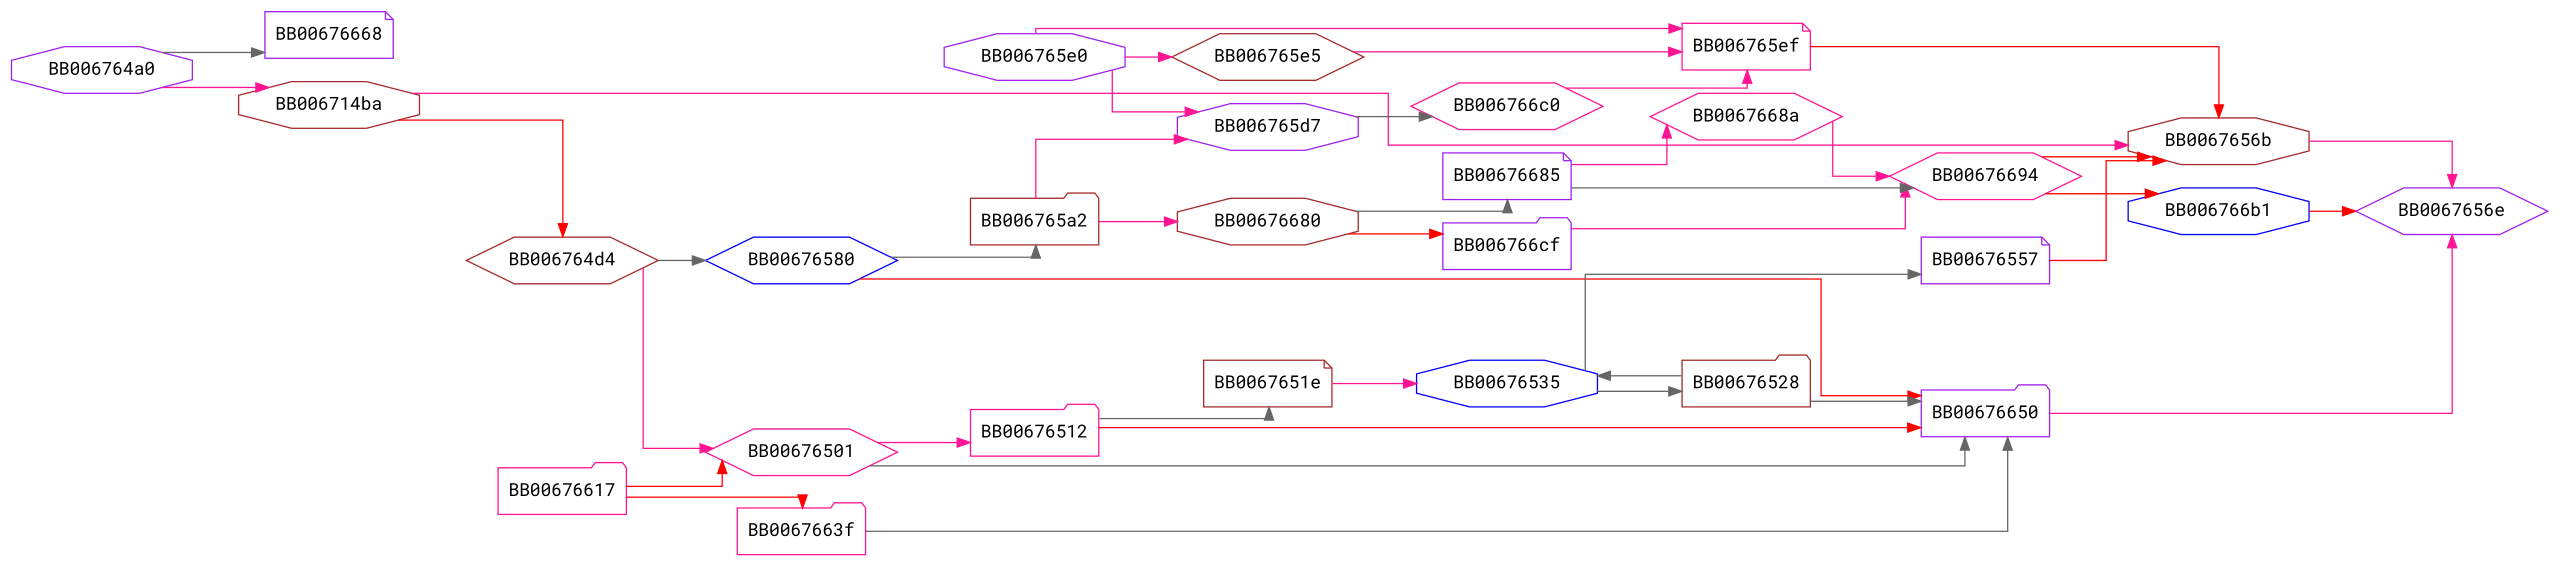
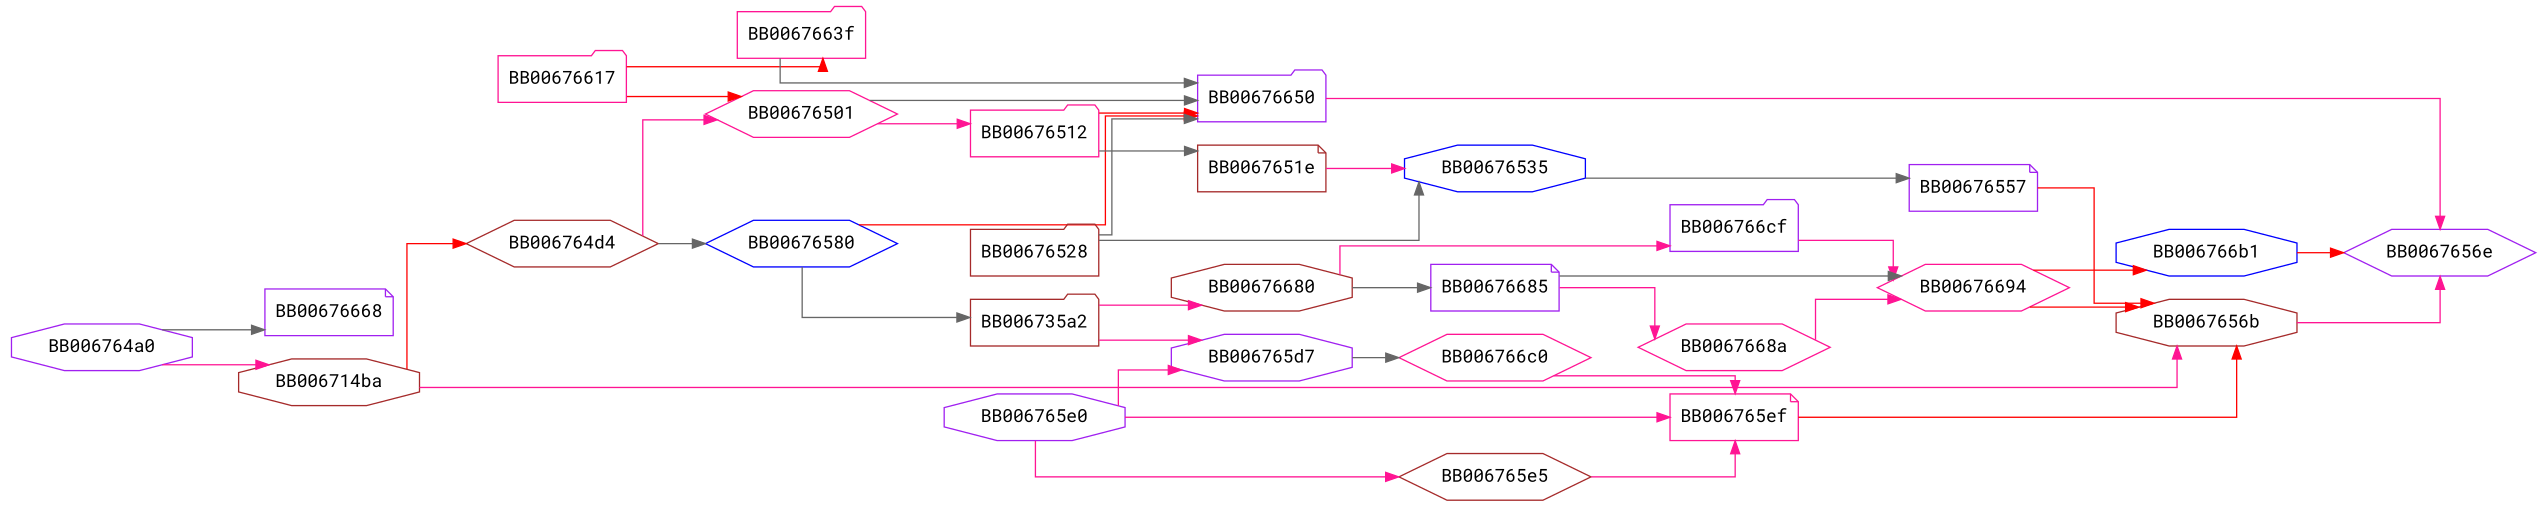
(1035, 222) -> (1035, 323)
(1389, 234) -> (1484, 246)
(1633, 391) -> none
